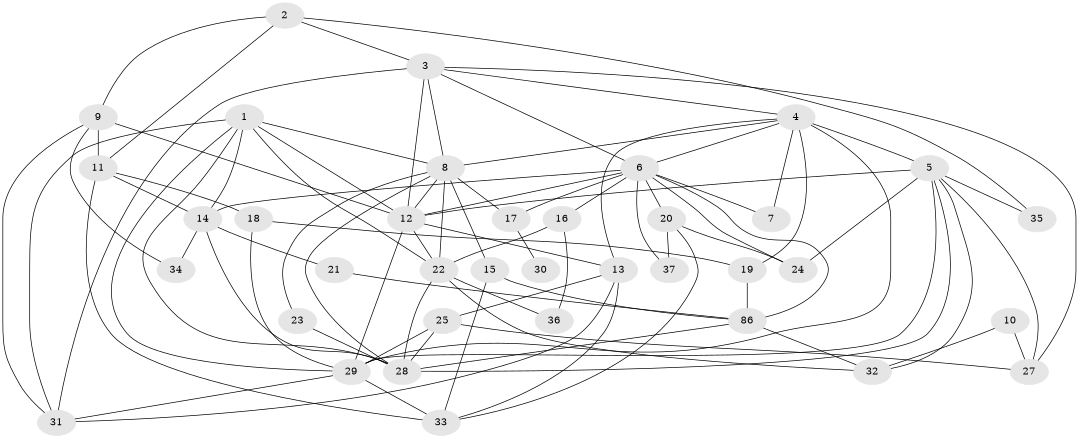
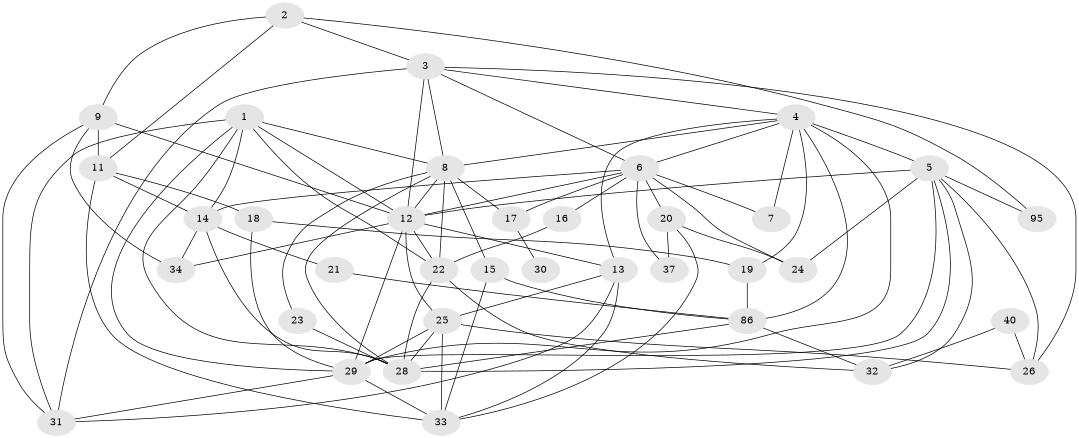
(1037, 219) -> (1037, 219)
(781, 240) -> (847, 242)
none -> (301, 242)
none -> (411, 274)
(554, 321) -> none
(1010, 321) -> (1010, 321)
(1029, 372) -> (1029, 372)
none -> (442, 376)
